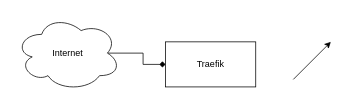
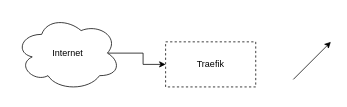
(159, 64) -> (159, 64)
(210, 64) -> (210, 64)
